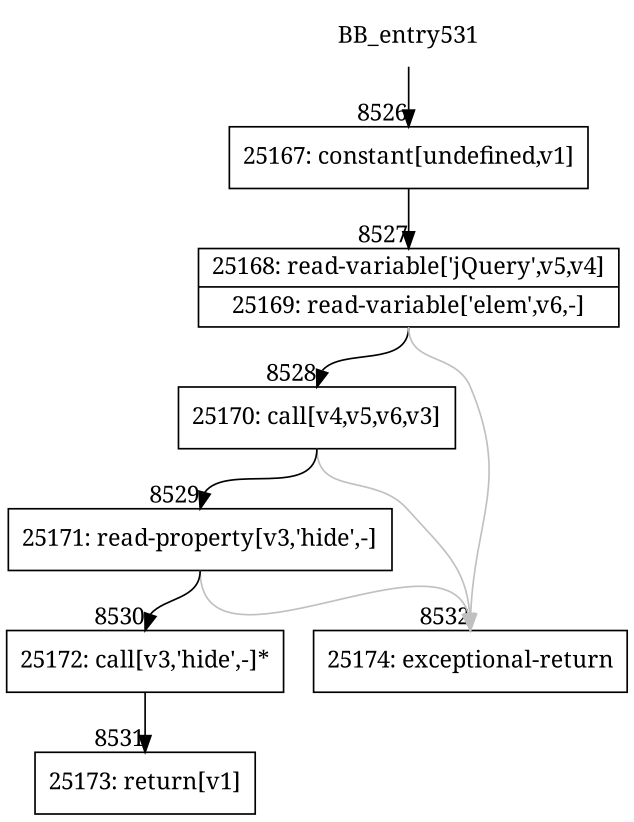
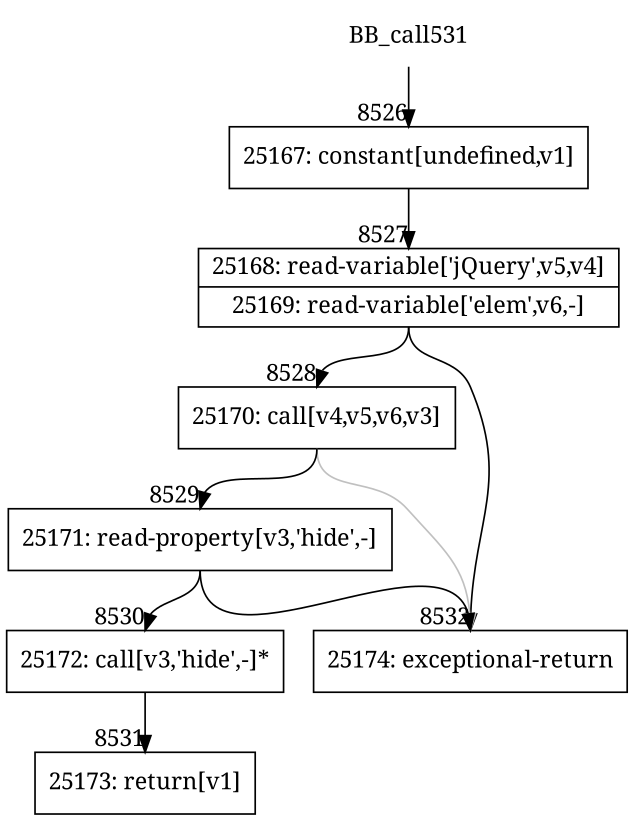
(409, 37) -> (409, 37)
(488, 454) -> (488, 454)
(327, 602) -> (327, 602)
